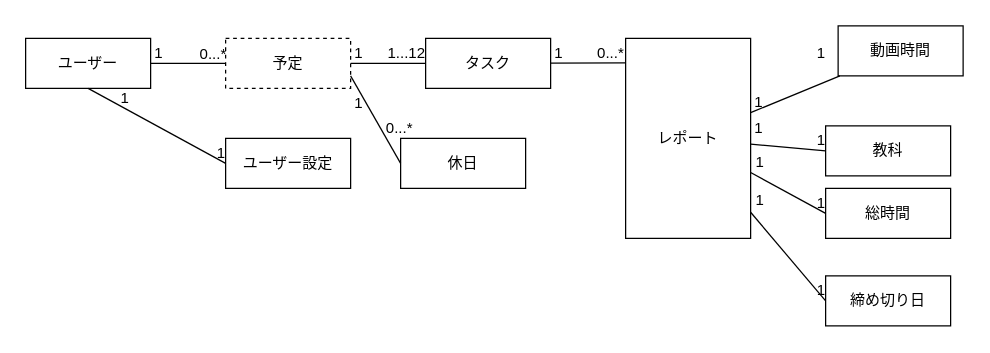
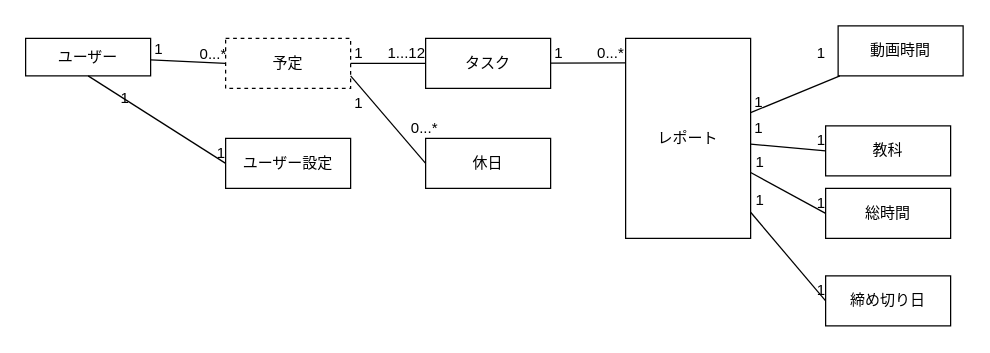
(88, 63) -> (88, 57)
(463, 163) -> (488, 163)
